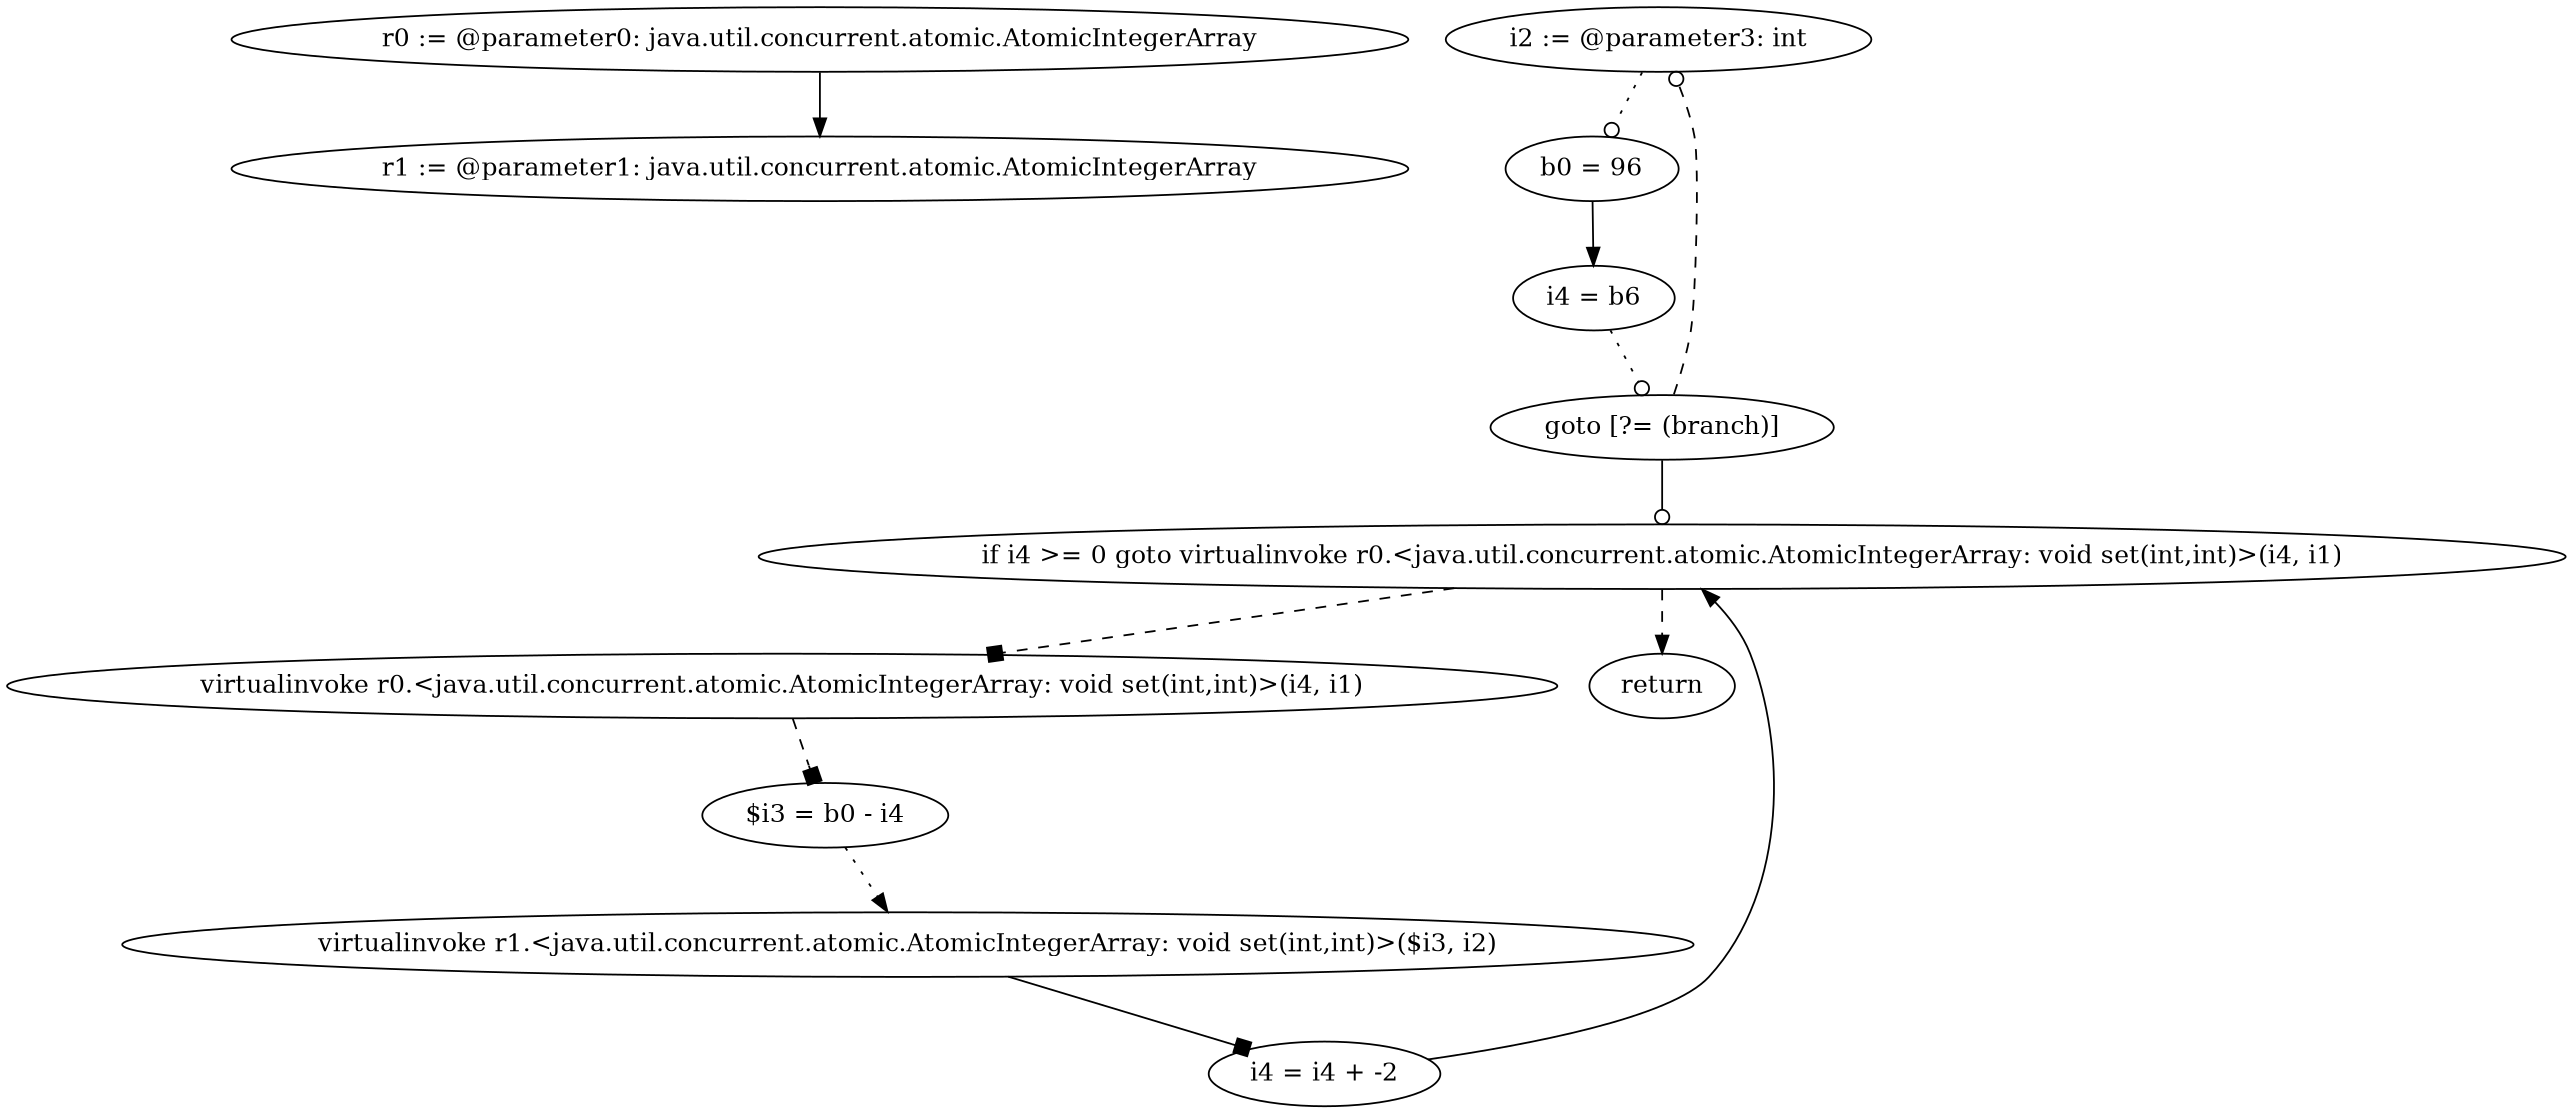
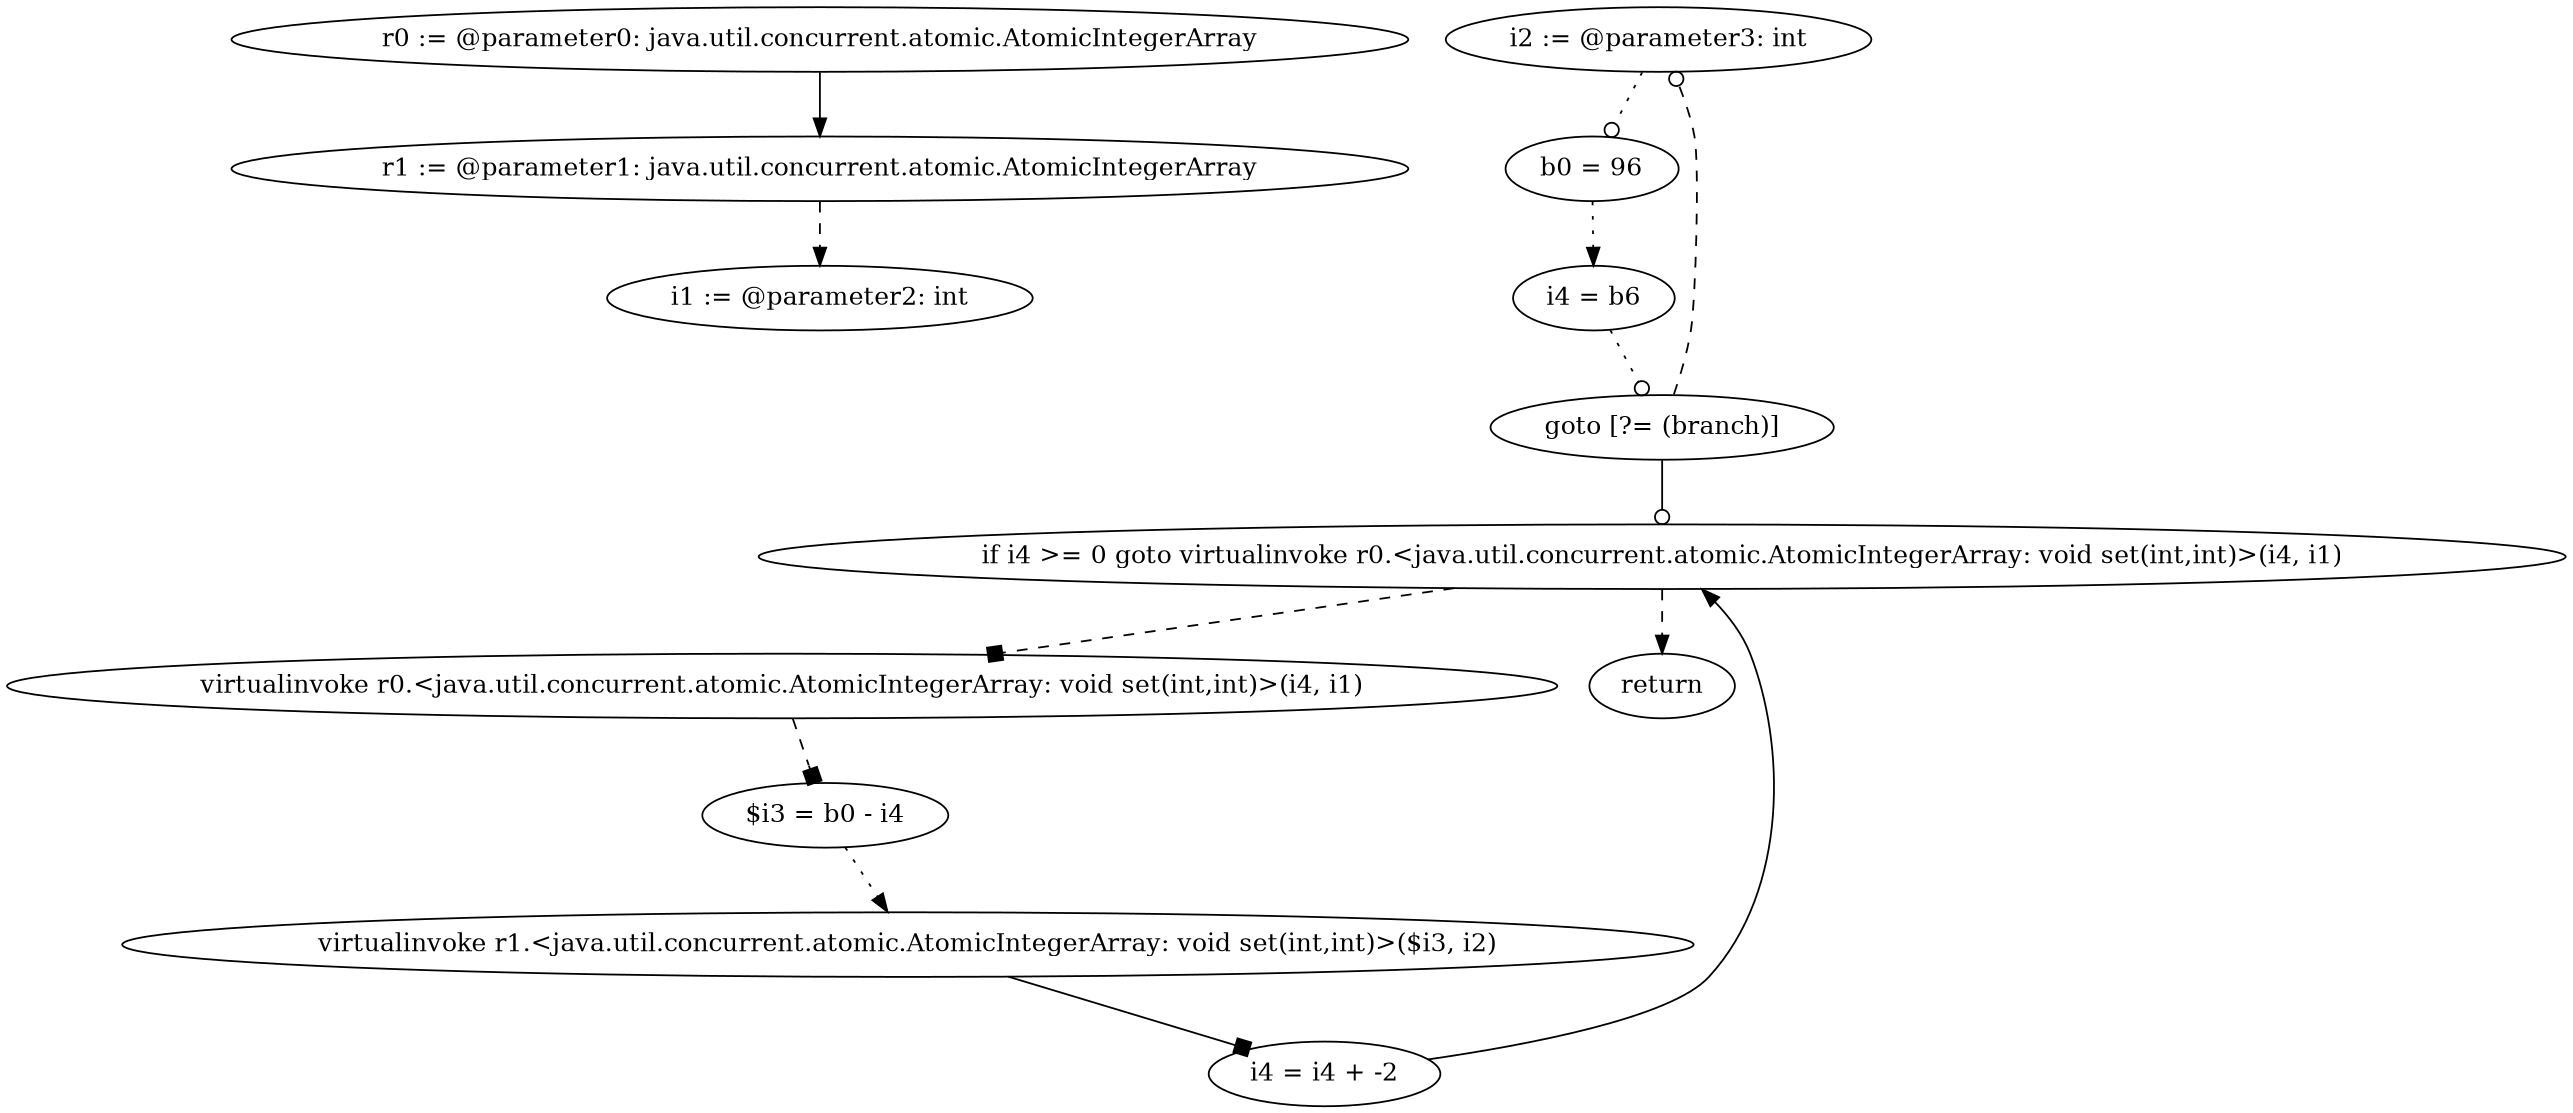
(1593, 225) -> (1593, 225)
none -> (820, 298)
